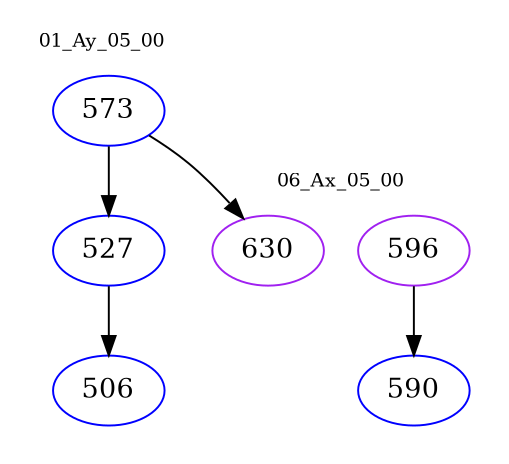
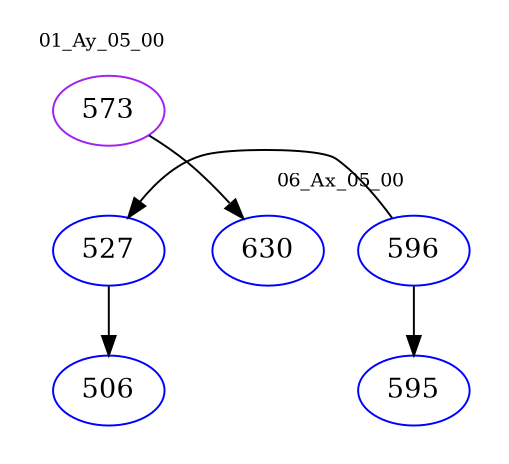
(109, 111) -> (109, 111)
(109, 171) -> (271, 150)
(268, 251) -> (268, 251)
(414, 251) -> (414, 251)
(414, 391) -> (414, 391)
